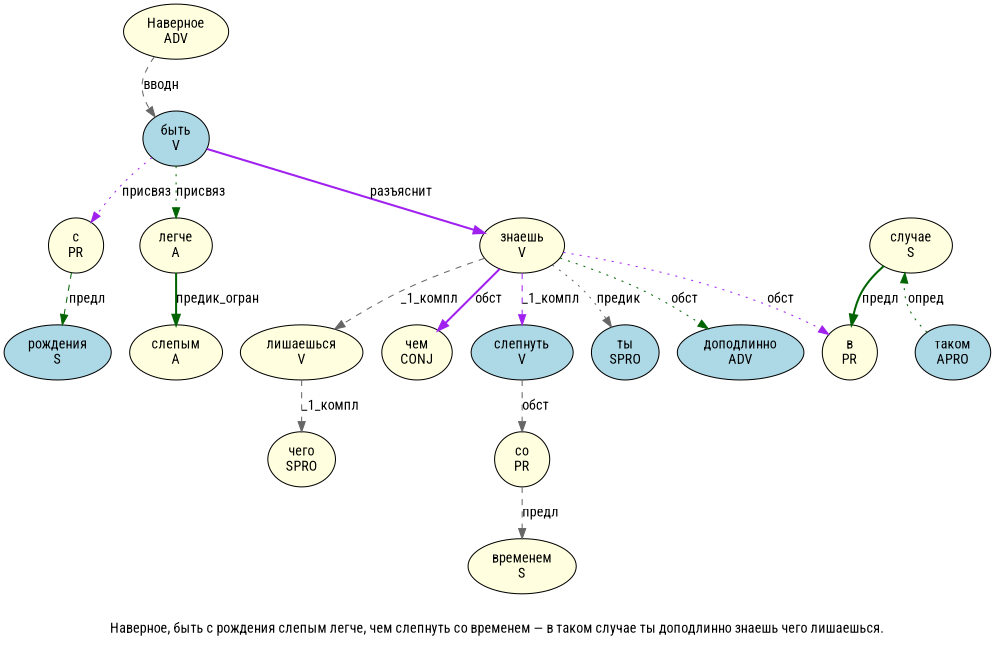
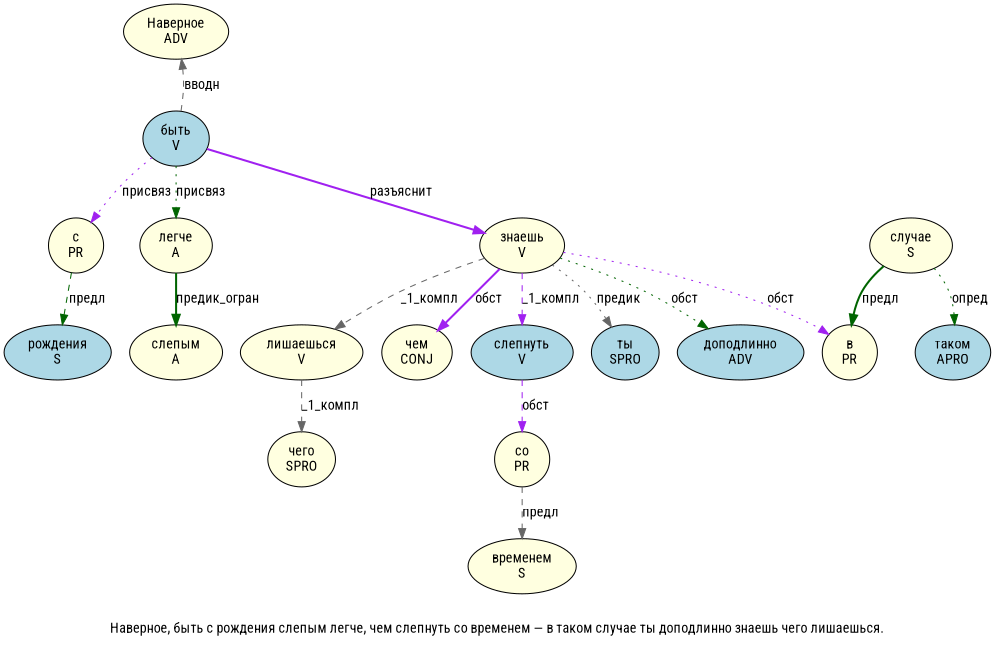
(142, 82) -> (183, 90)
(910, 310) -> (948, 290)
(522, 401) -> (522, 401)
